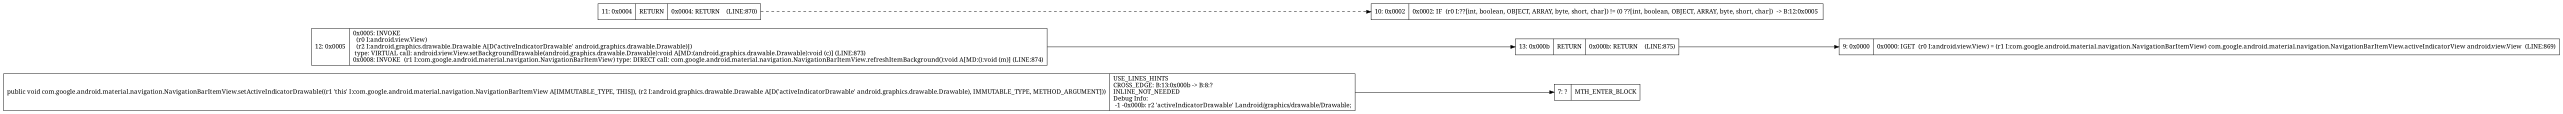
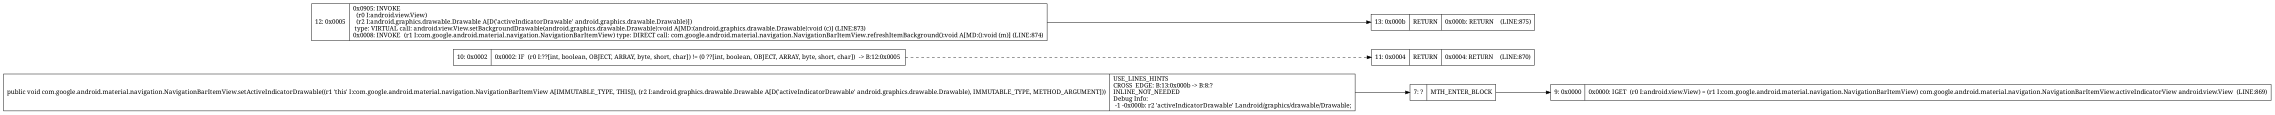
(1064, 12) -> (1136, 57)
(378, 33) -> (378, 9)
(1757, 47) -> (1521, 92)
